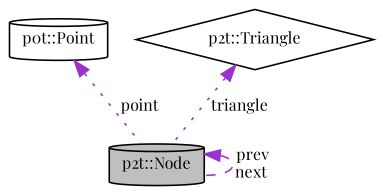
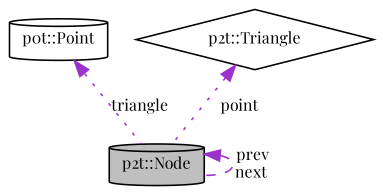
(139, 107) -> (139, 107)
(238, 107) -> (238, 107)
